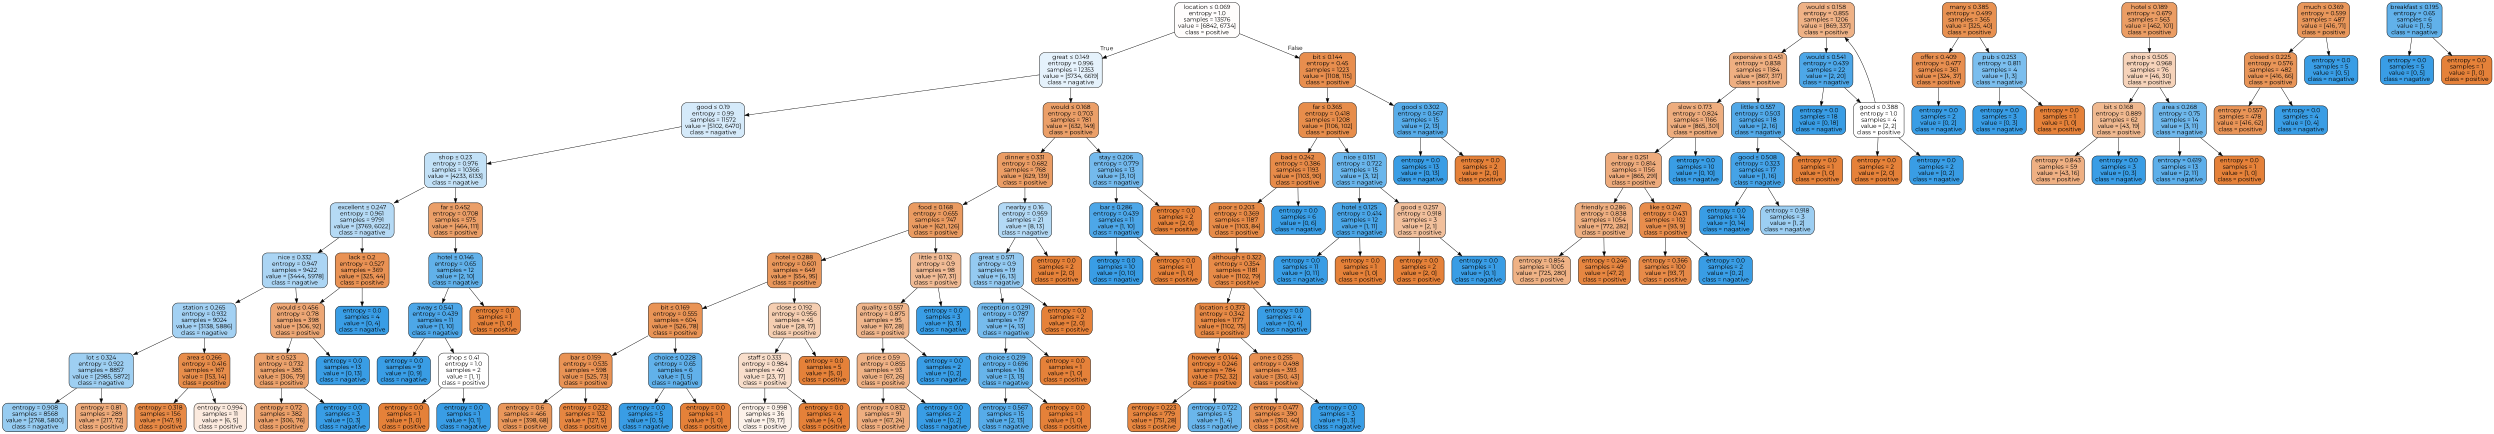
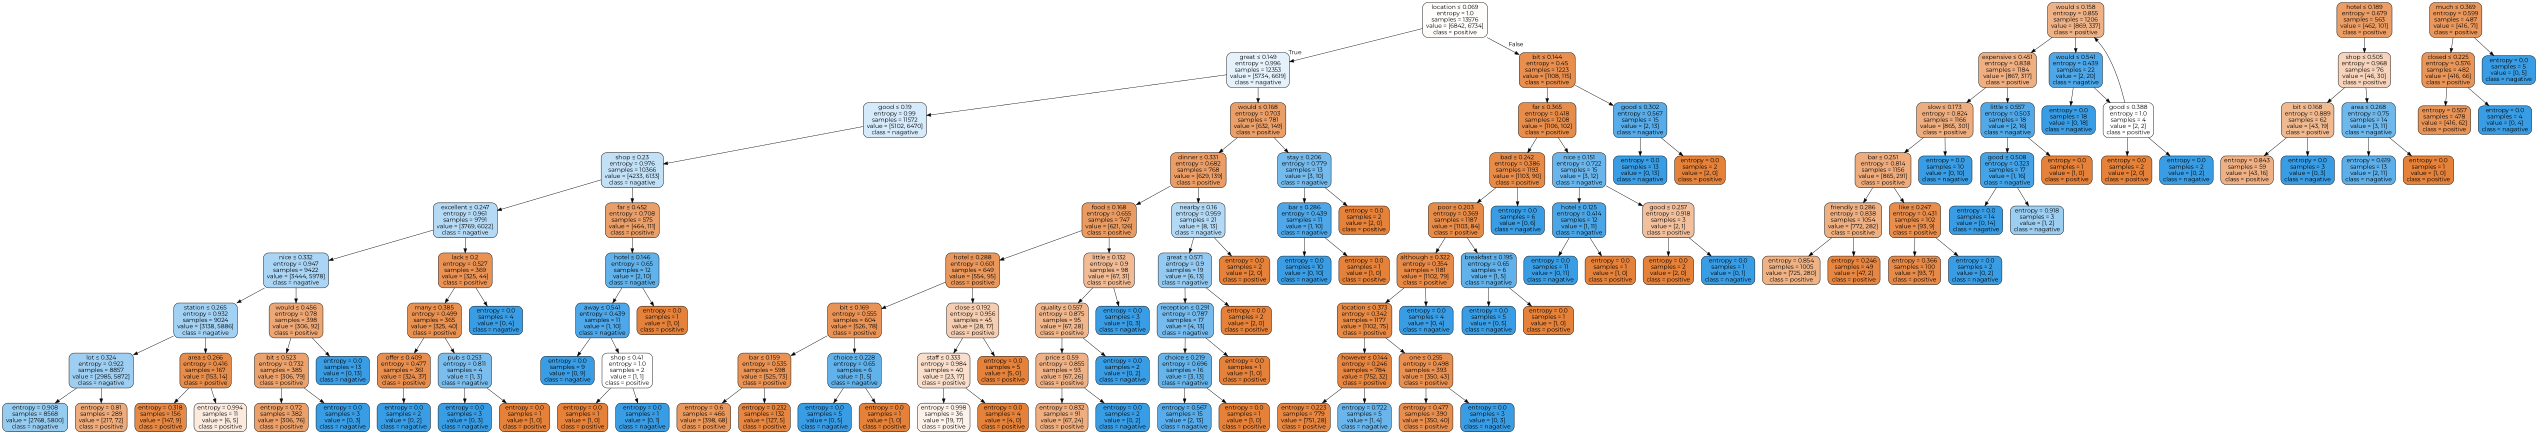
none -> (1471, 244)
(332, 294) -> (451, 294)
